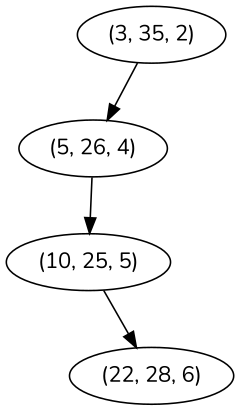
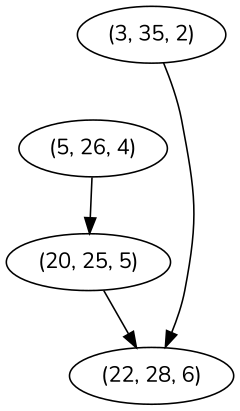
(126, 85) -> (193, 197)
(88, 262) -> (88, 262)
